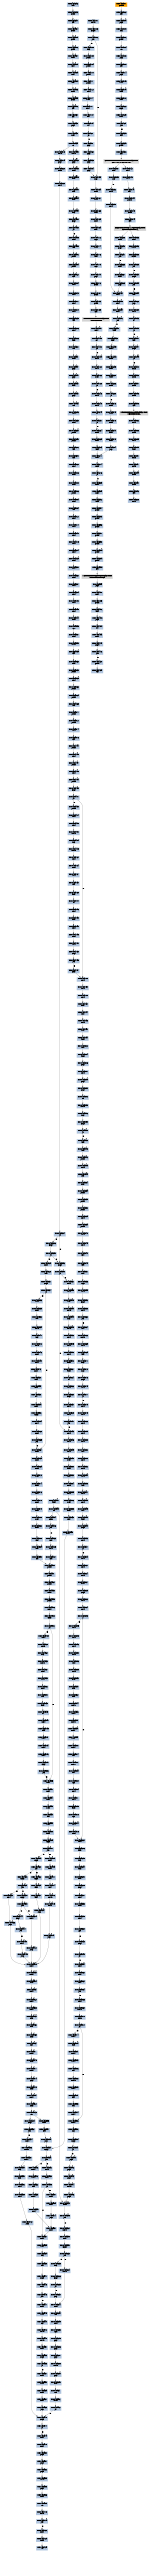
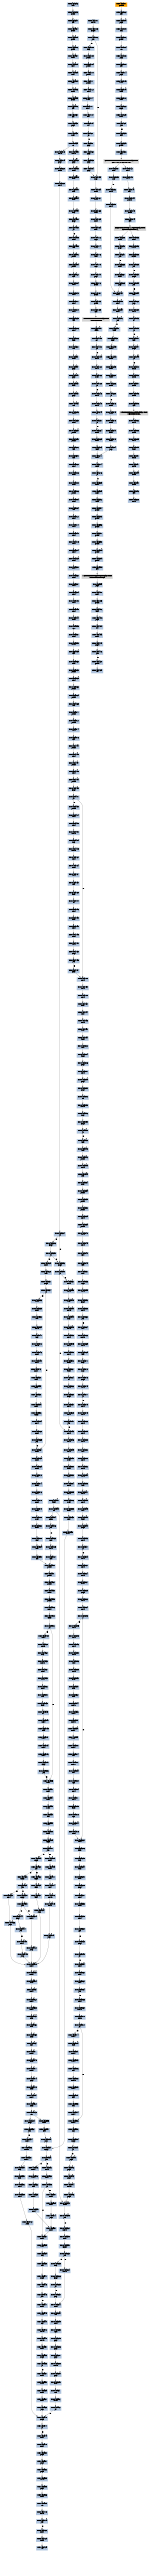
(96, 329) -> (96, 329)
(97, 671) -> (97, 671)
